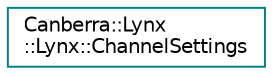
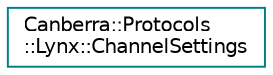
(136, 37) -> (136, 37)
